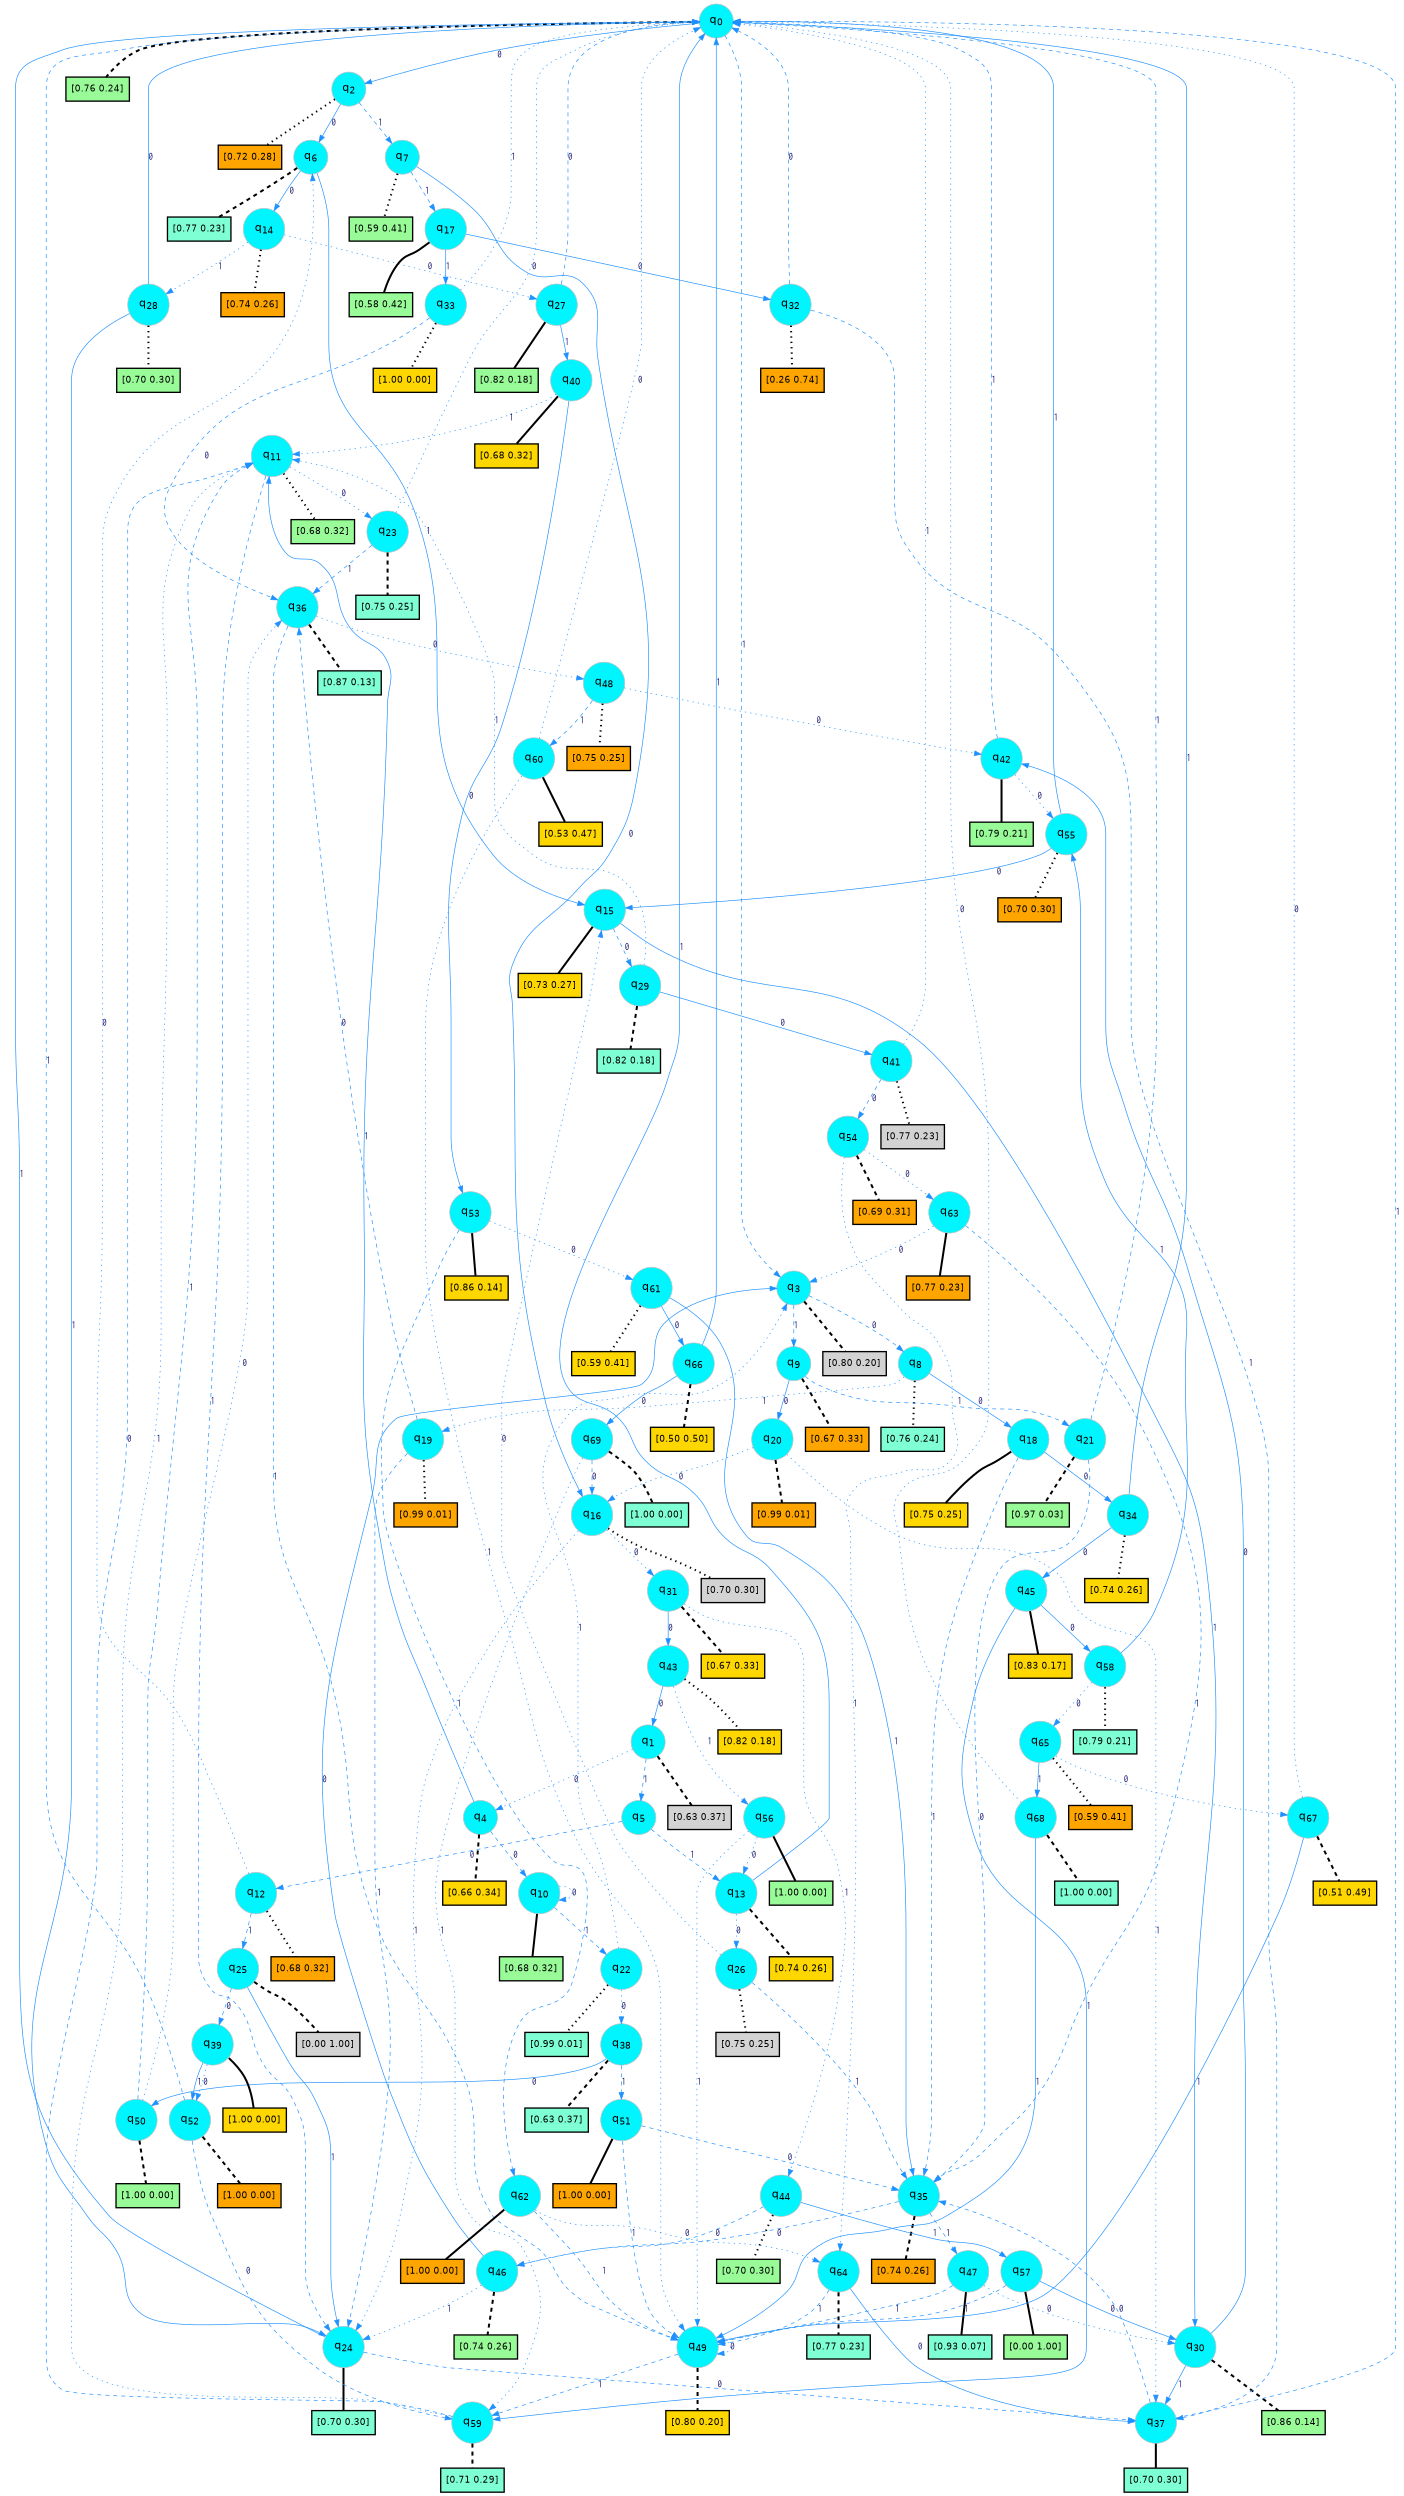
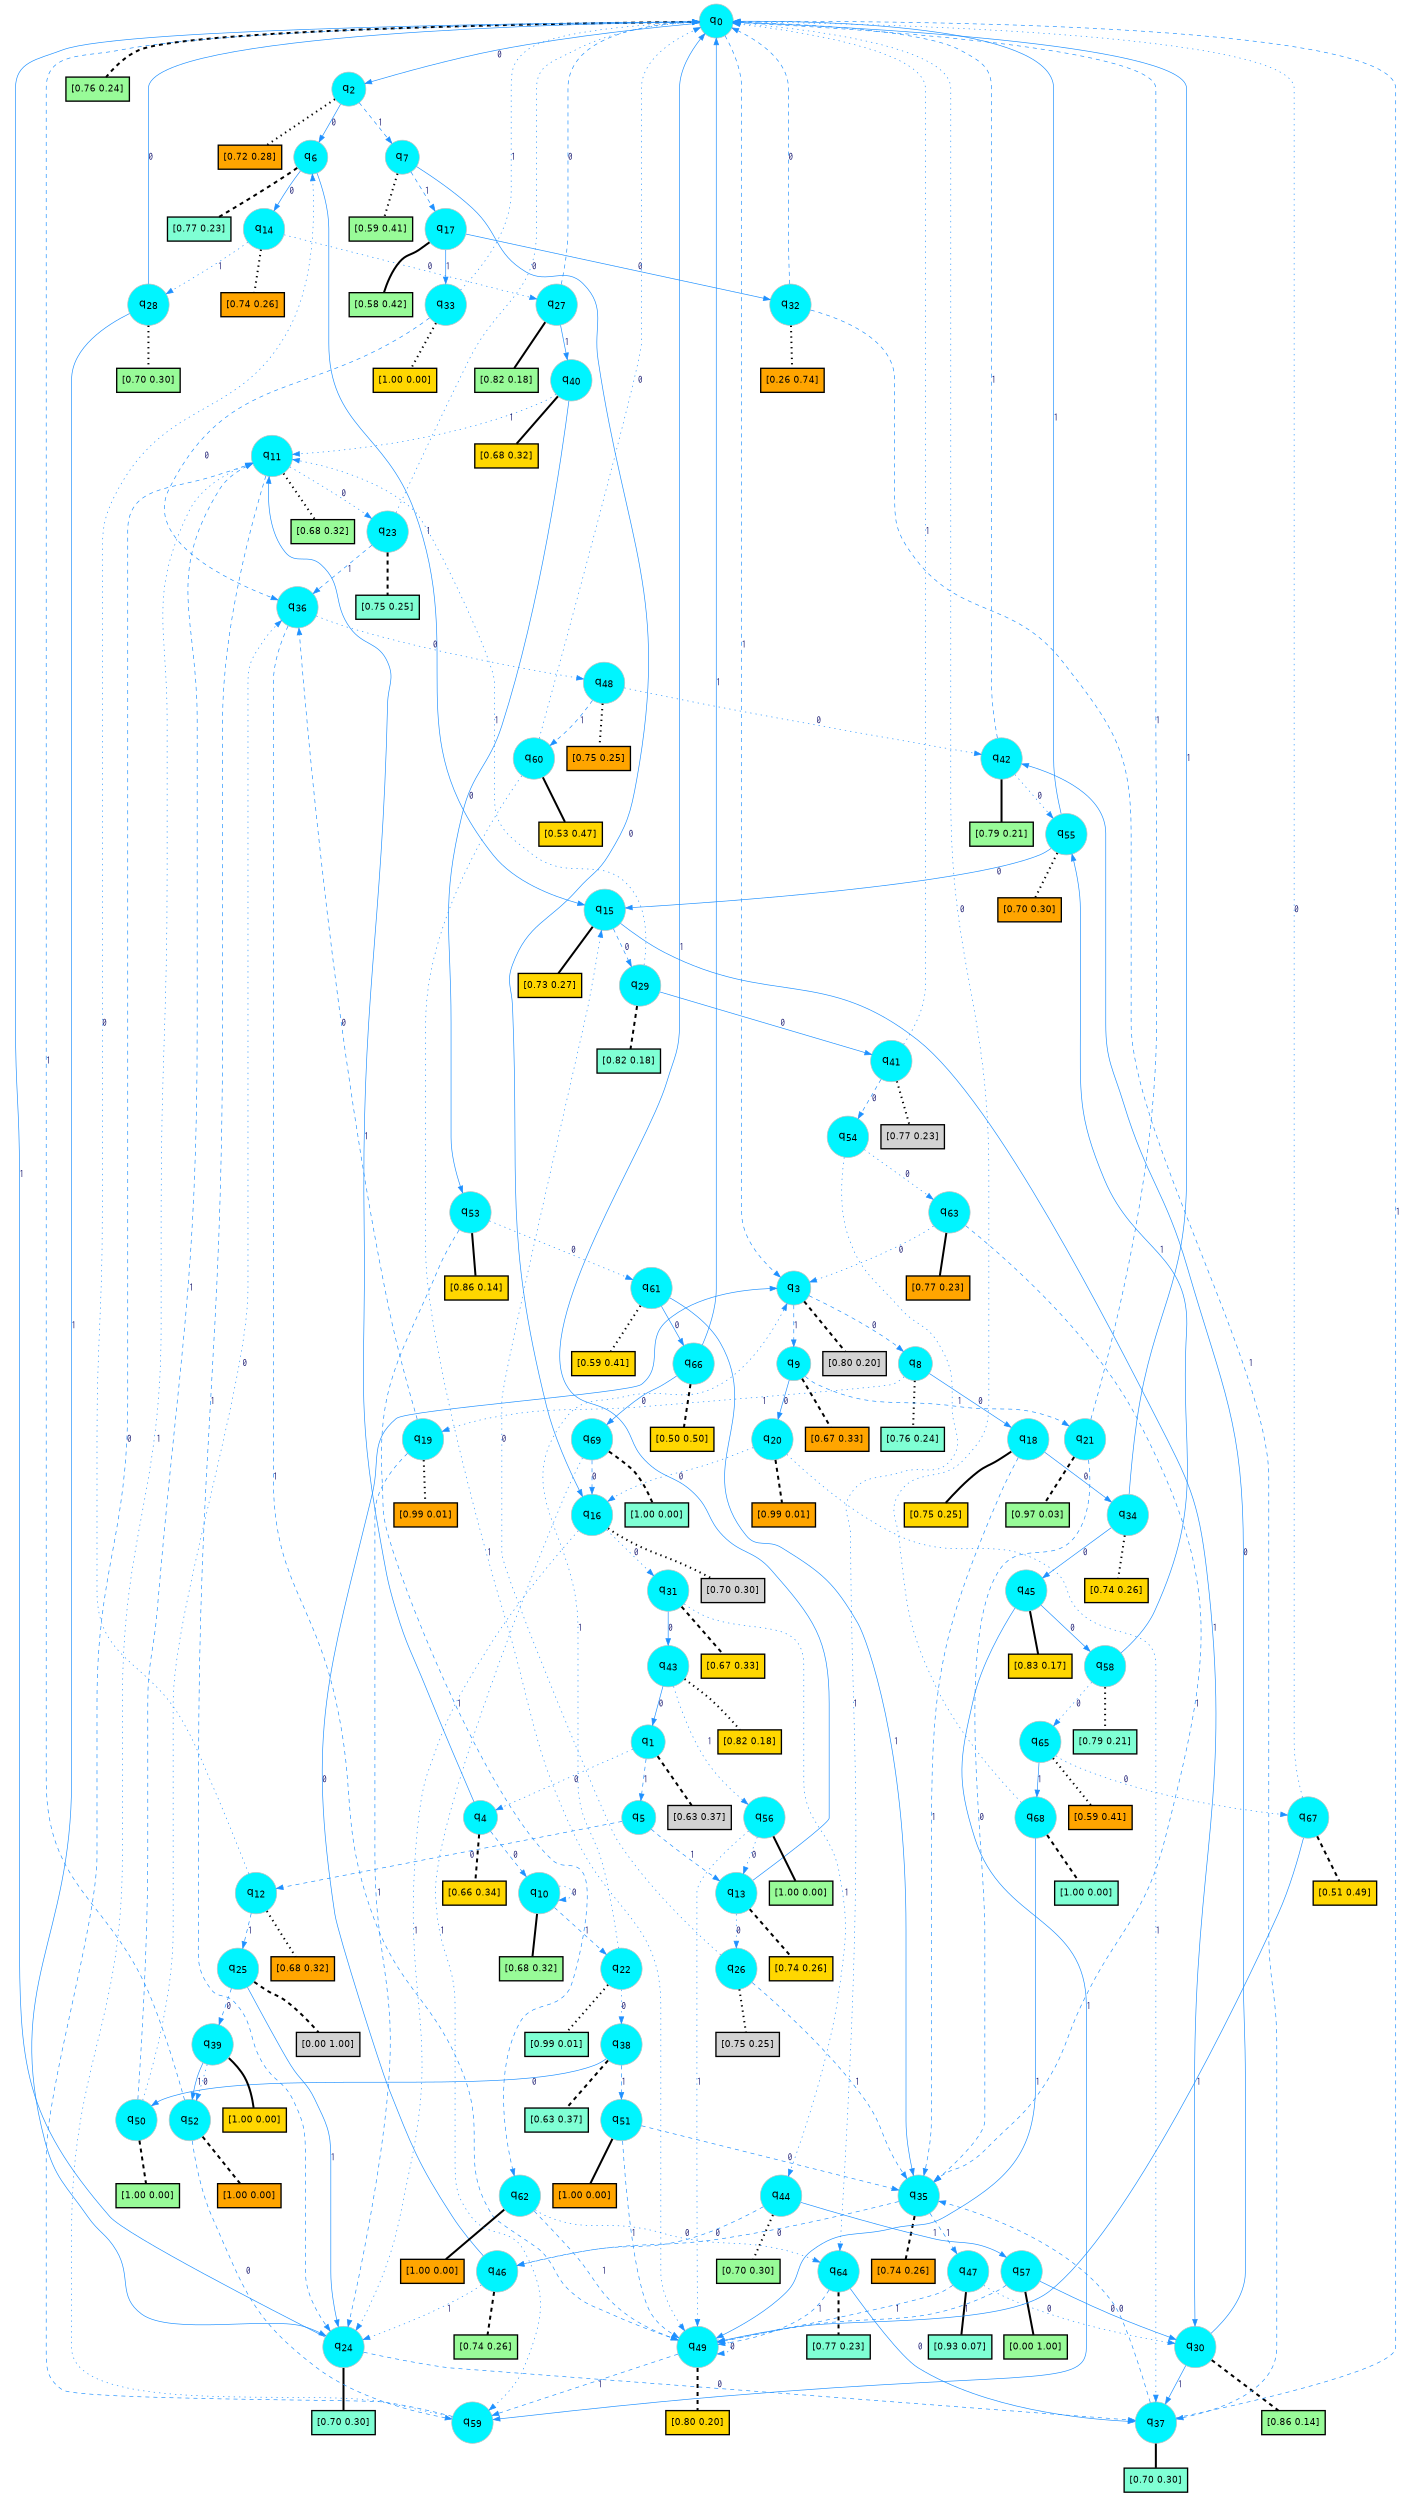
(350, 683) -> none
(885, 1212) -> none
(472, 2480) -> none
